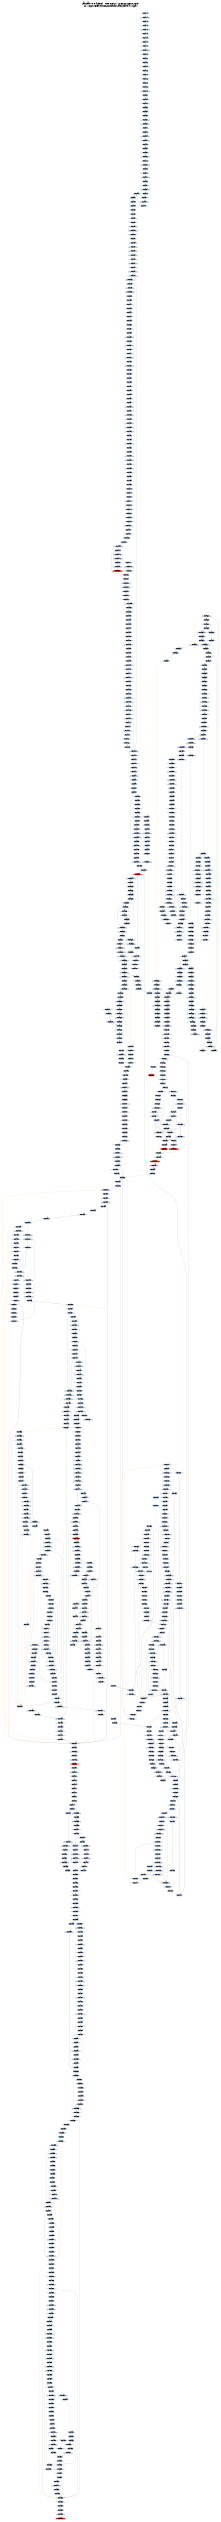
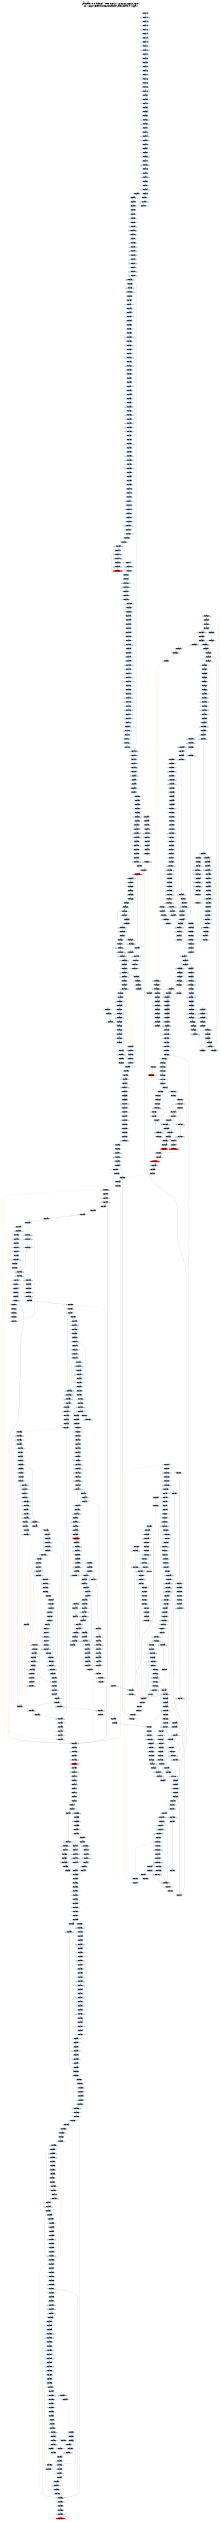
(173, 1731) -> none
